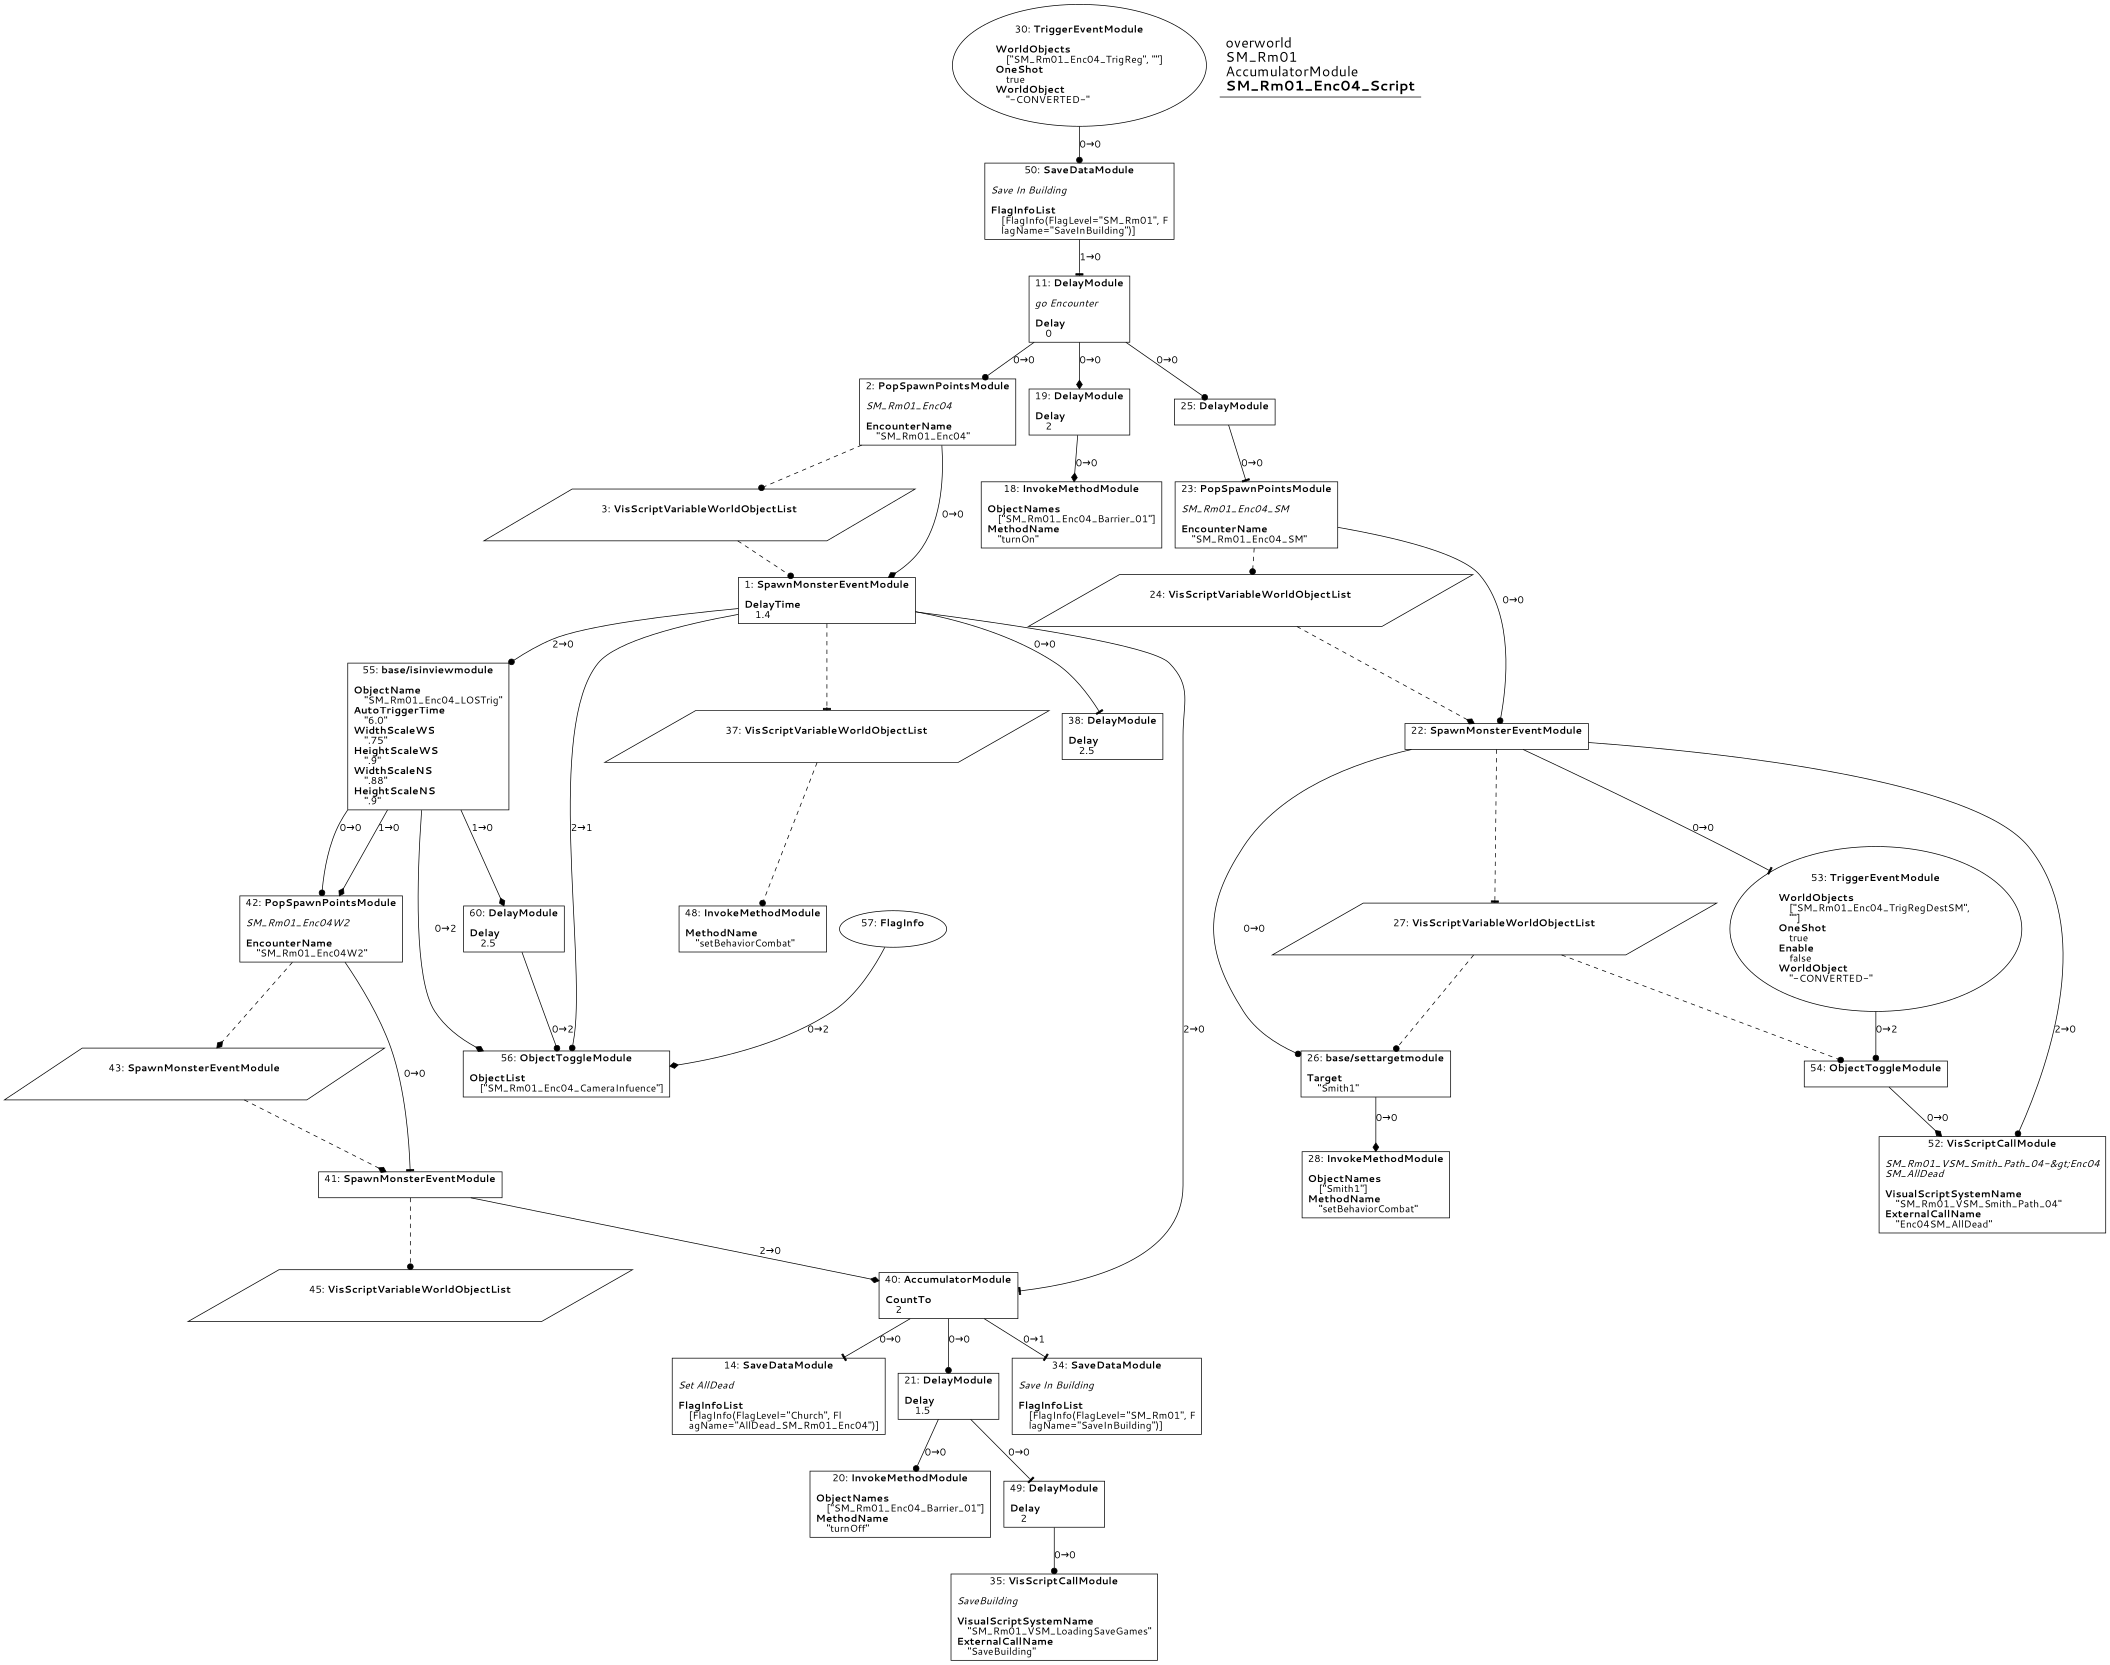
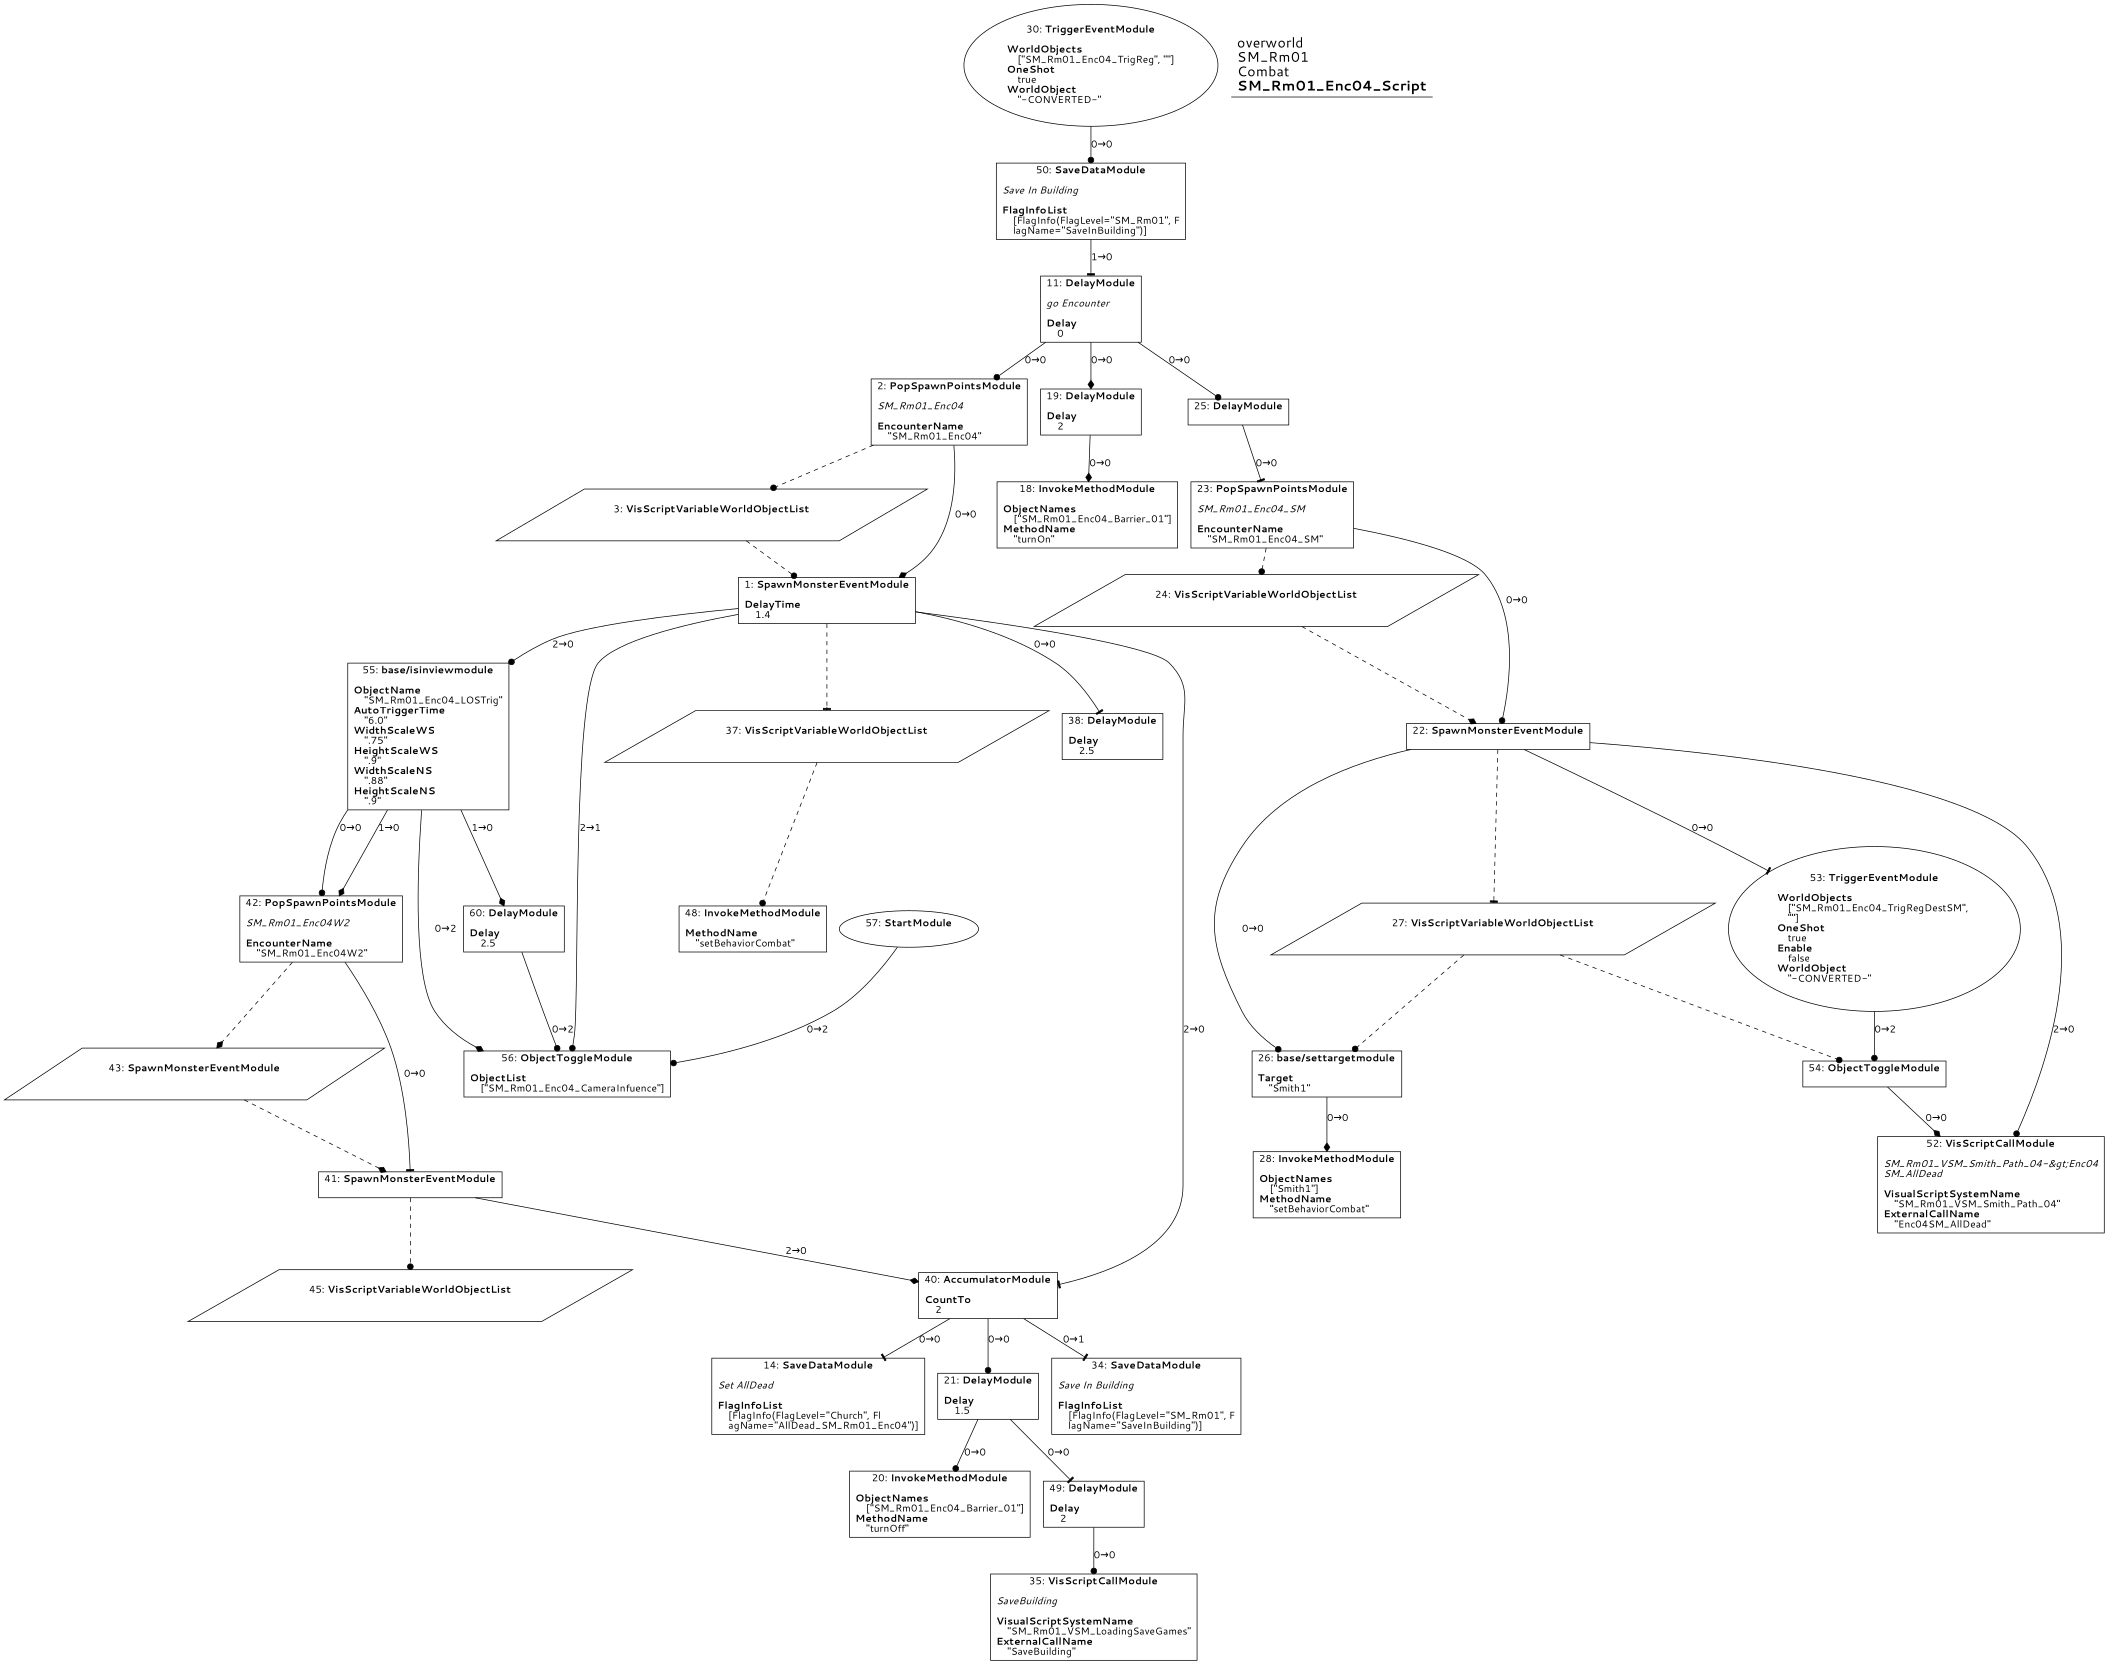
(1292, 72) -> (1263, 72)
(902, 923) -> (918, 923)
(797, 1031) -> (800, 1028)
